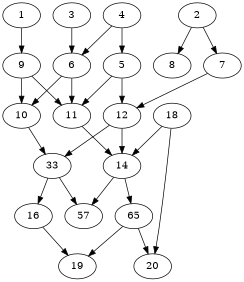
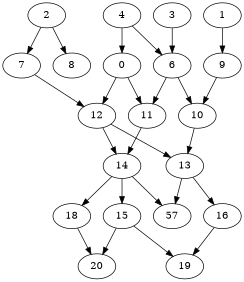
(122, 66) -> (122, 66)
(44, 88) -> none
(150, 138) -> (99, 189)
(52, 166) -> (185, 166)
(134, 216) -> (122, 216)
